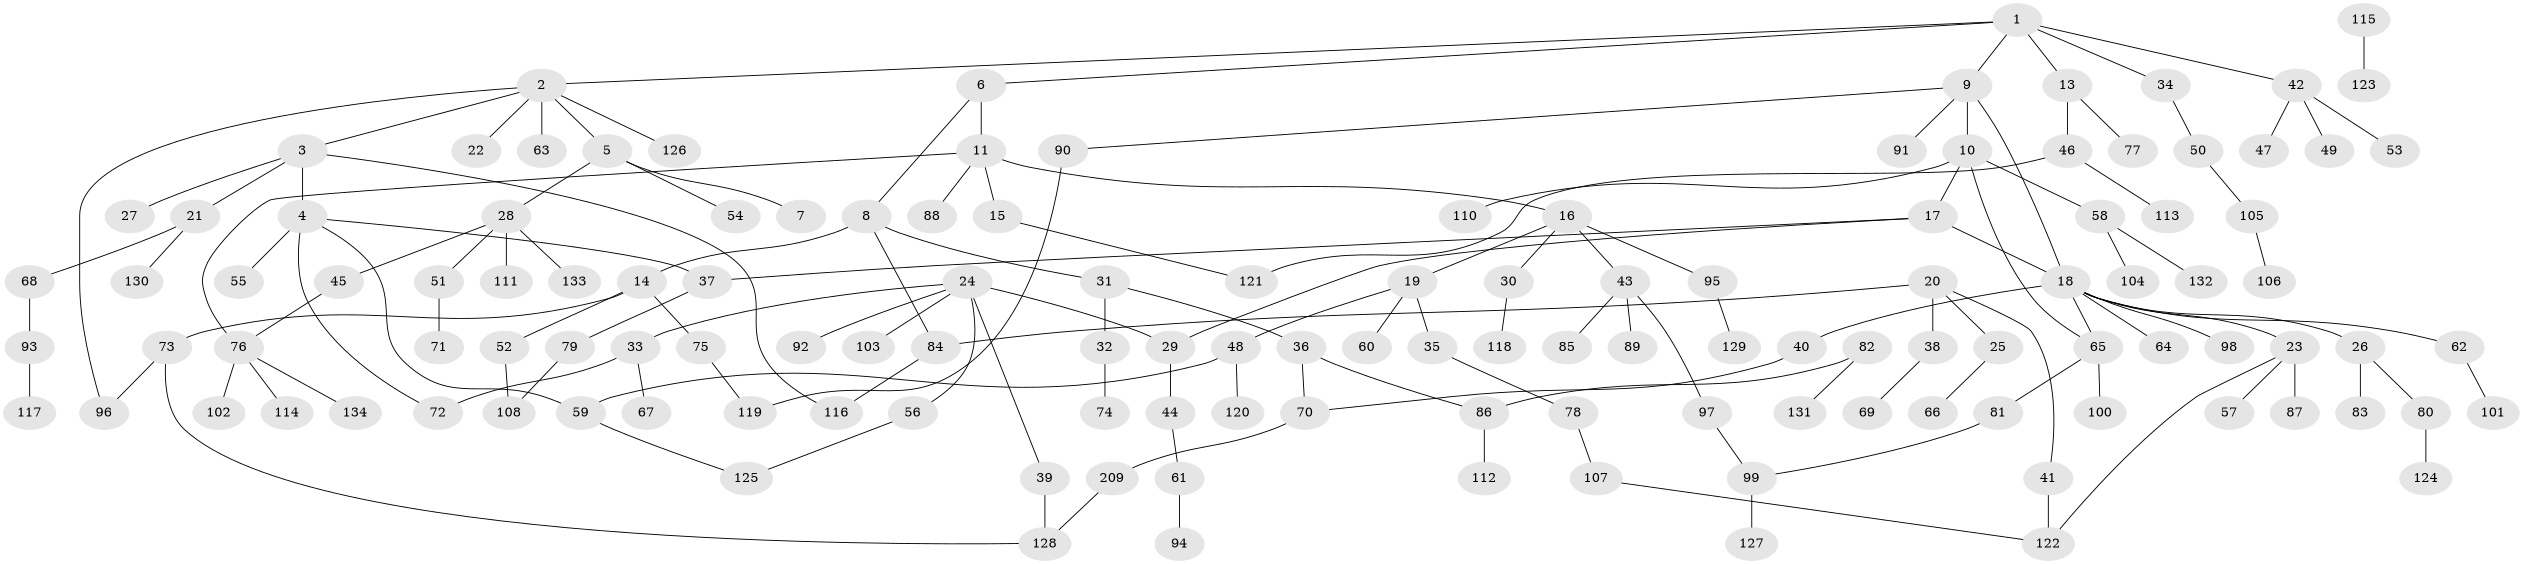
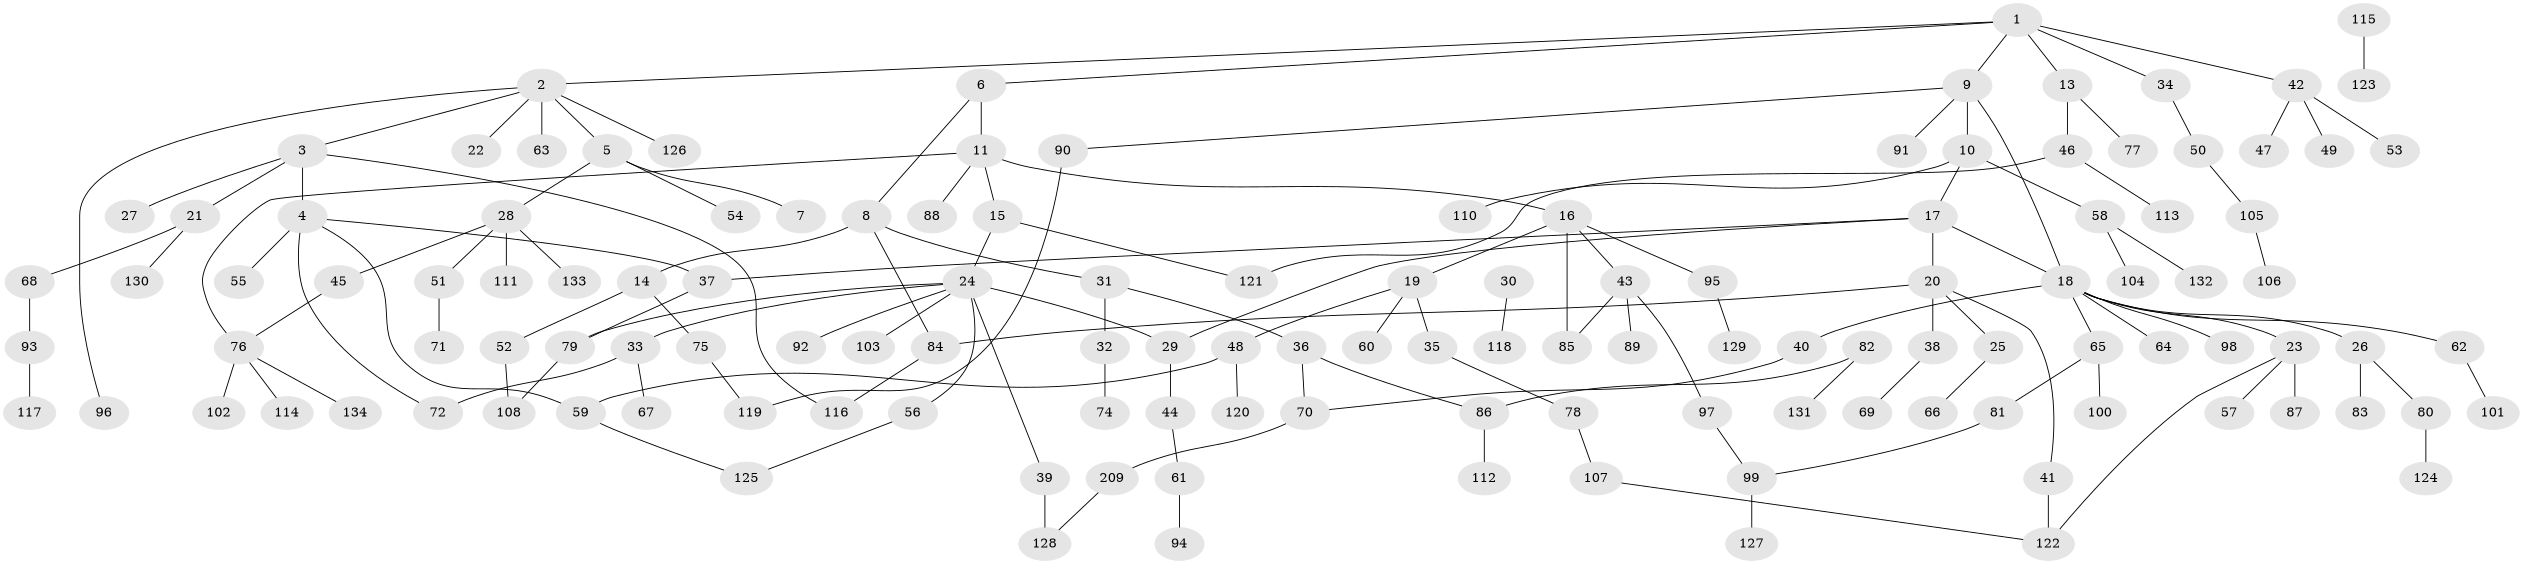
none -> (983, 249)
none -> (1933, 249)
(1536, 251) -> (1567, 282)
(2010, 263) -> none
none -> (764, 299)
(167, 348) -> none
